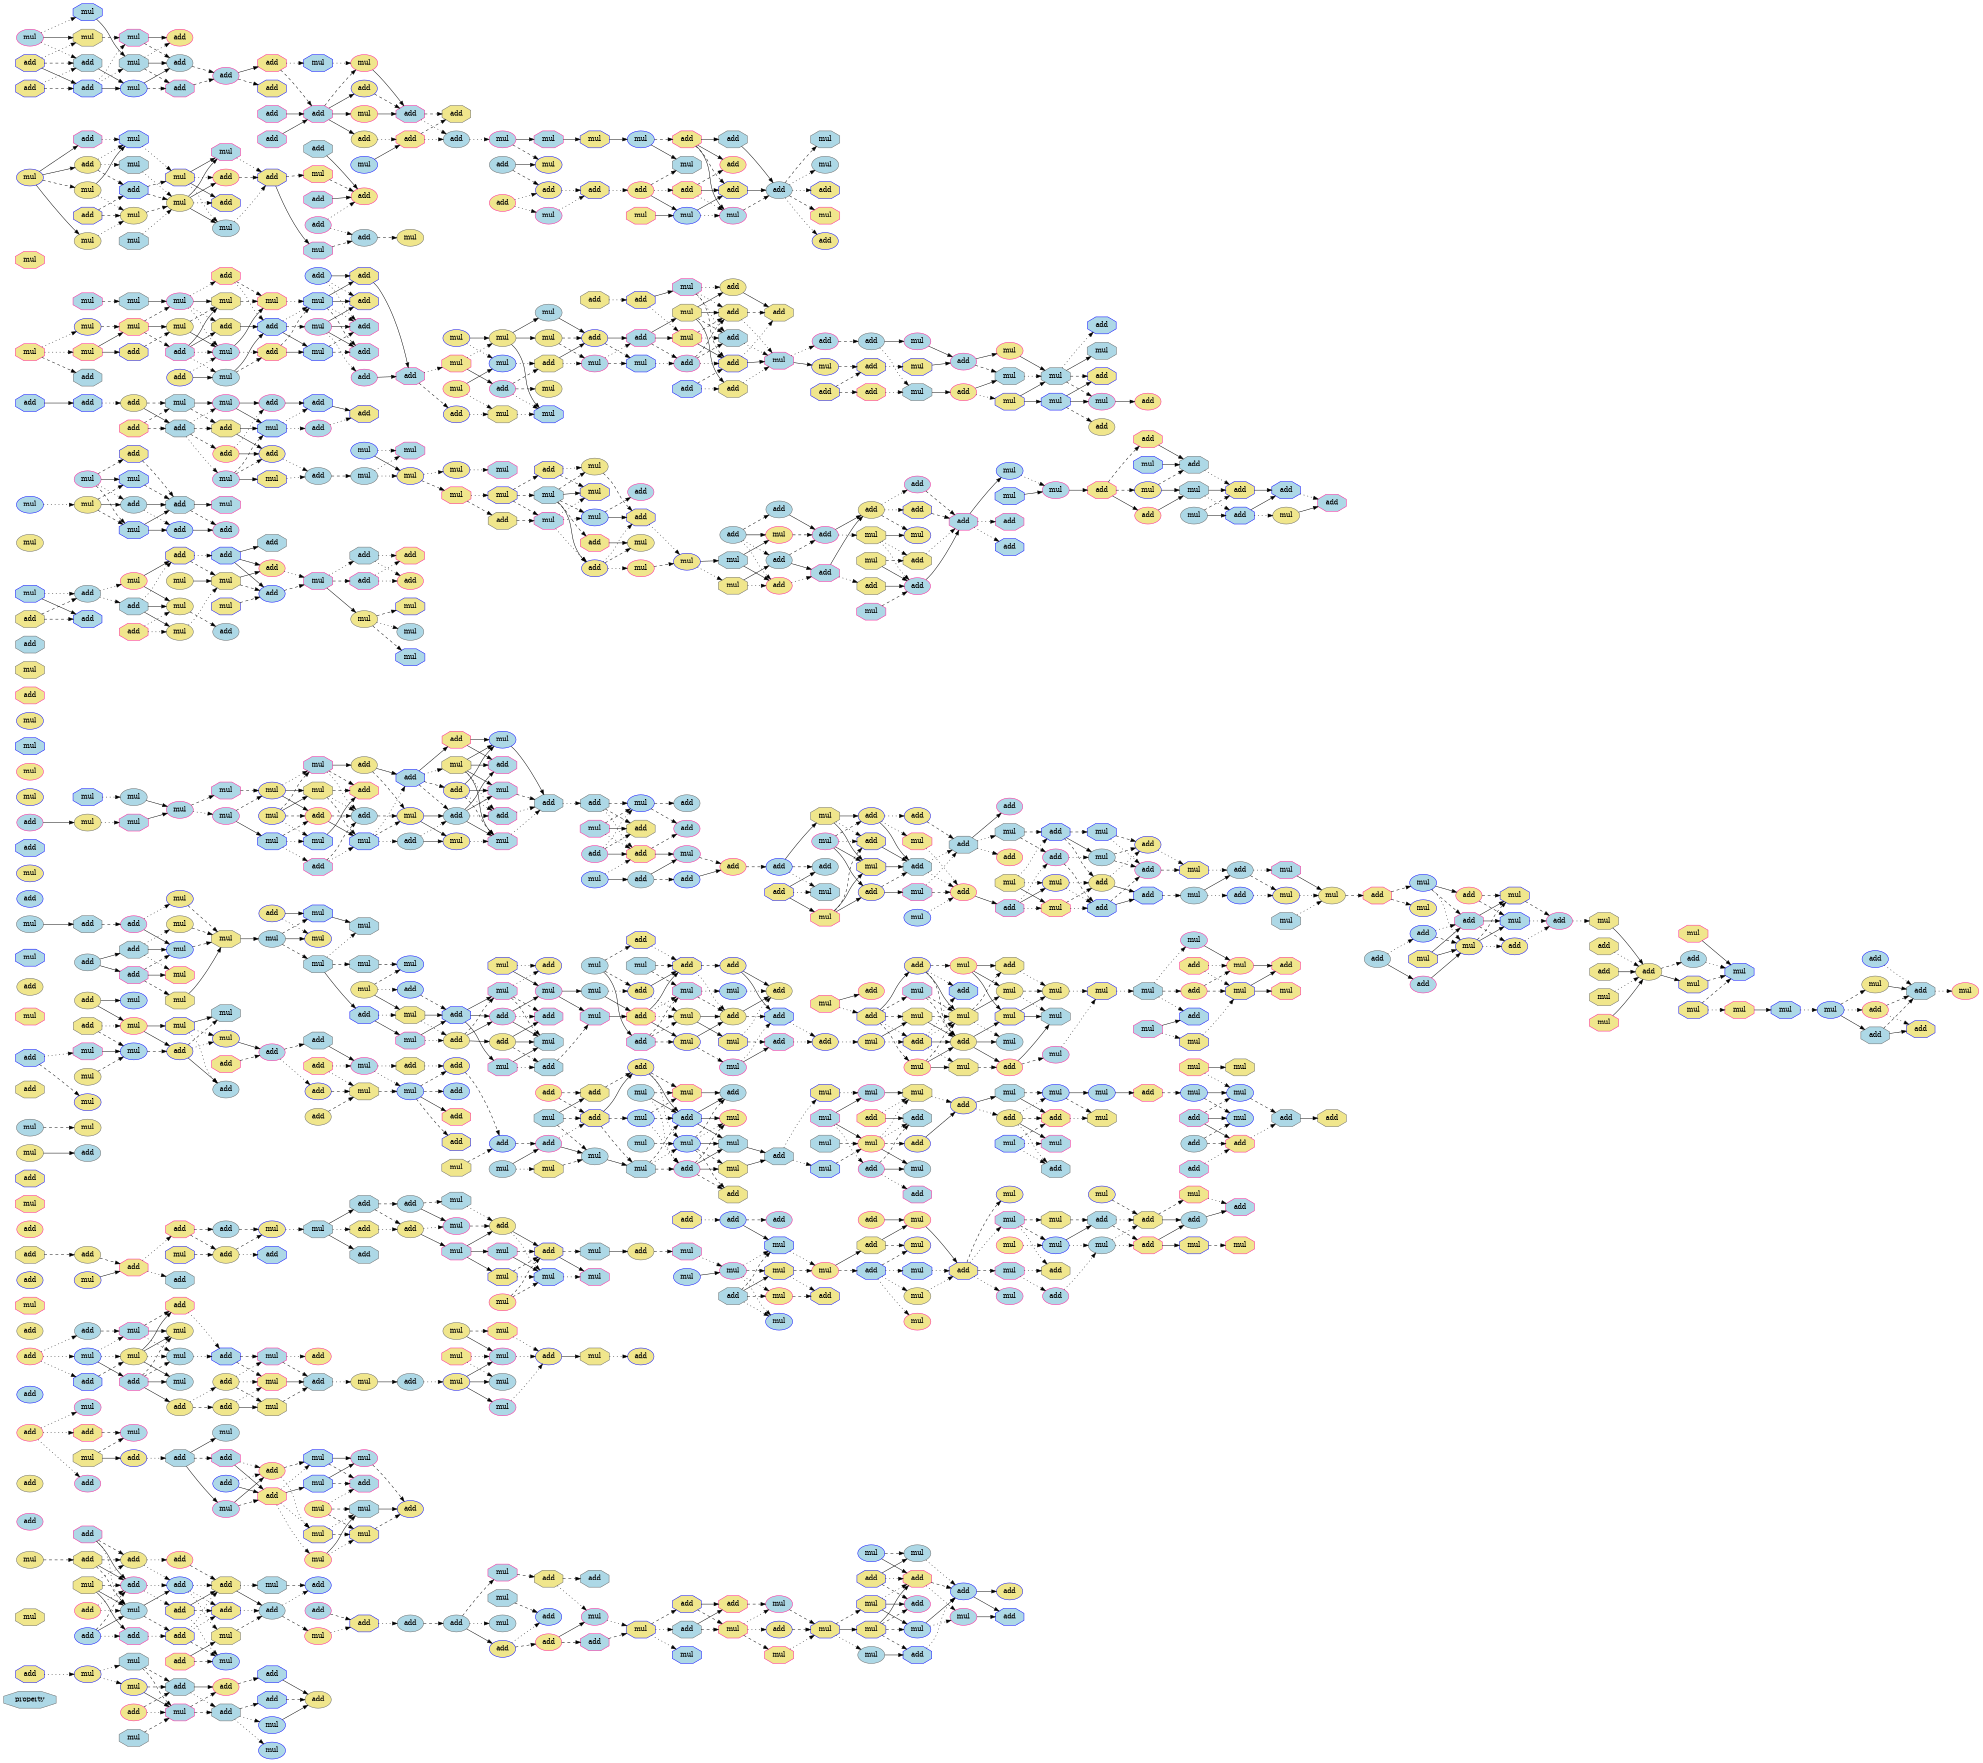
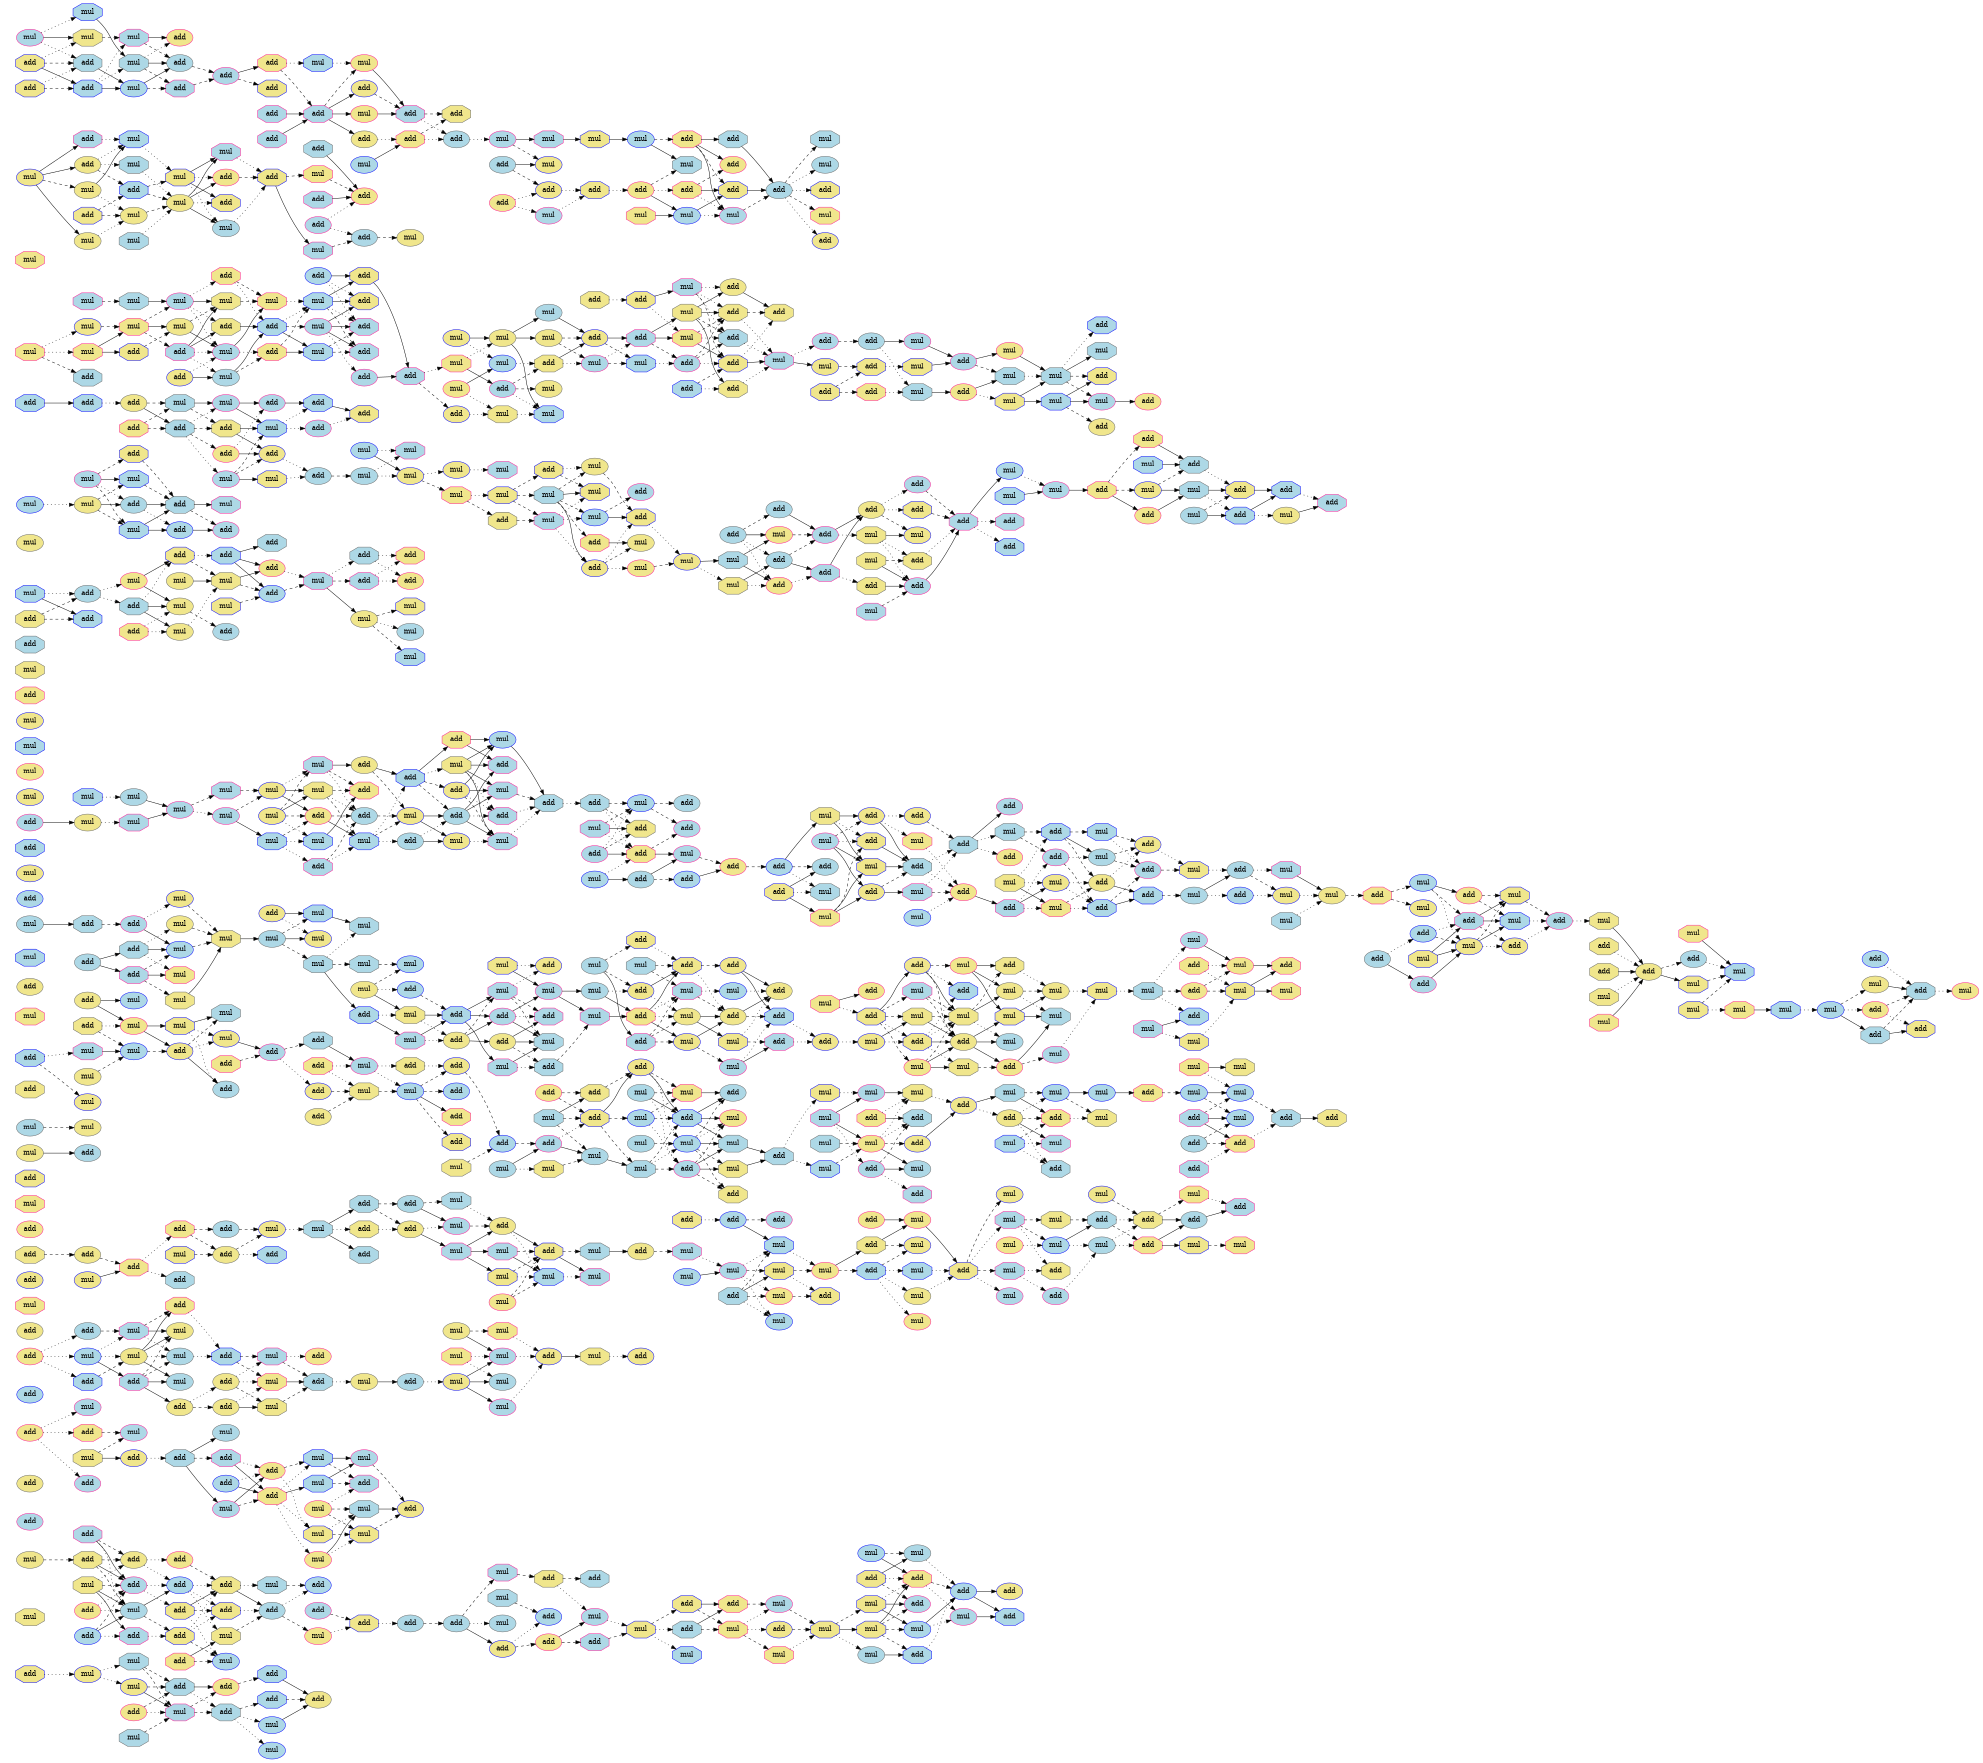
(30, 1700) -> none
